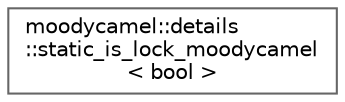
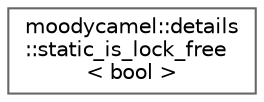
(173, 51) -> (132, 51)
